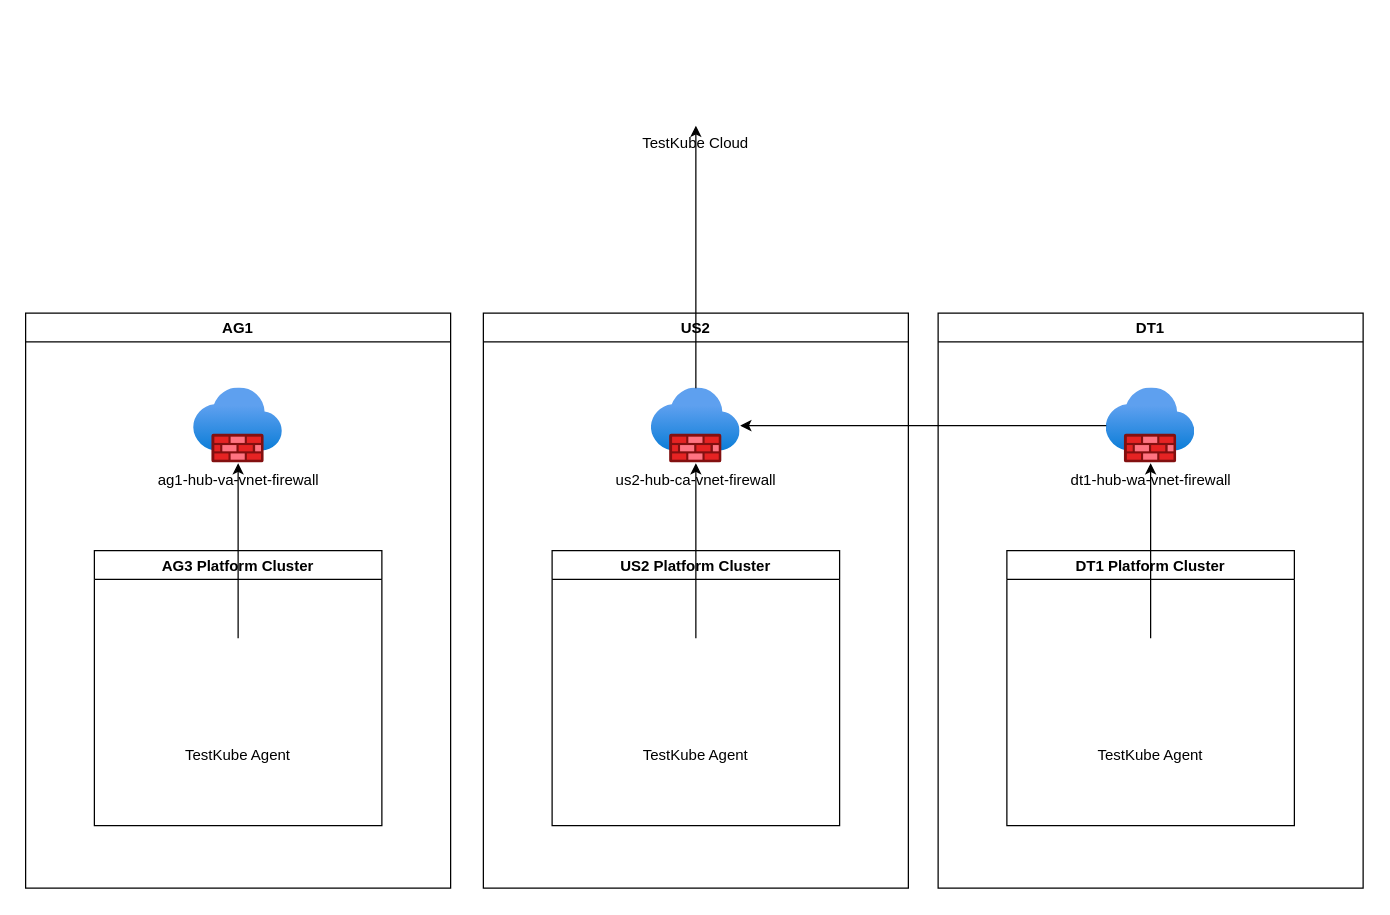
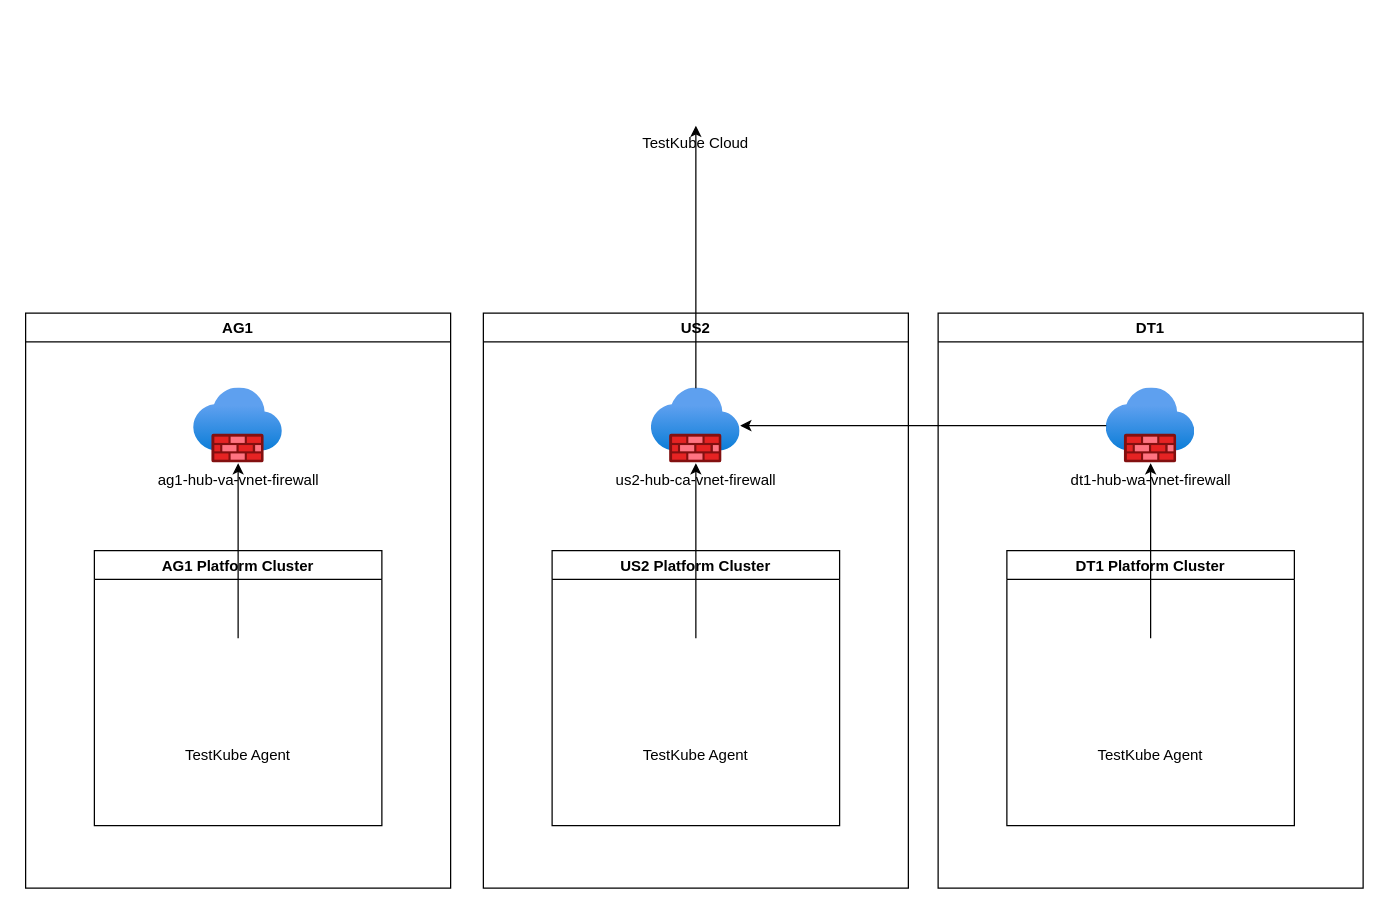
(238, 566) -> (238, 566)
